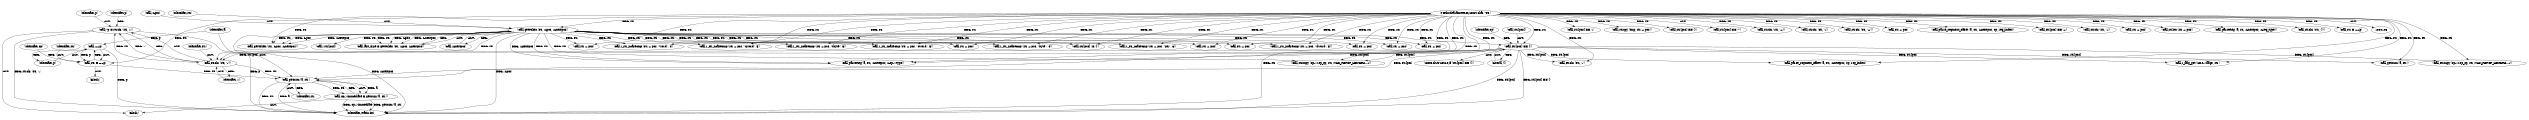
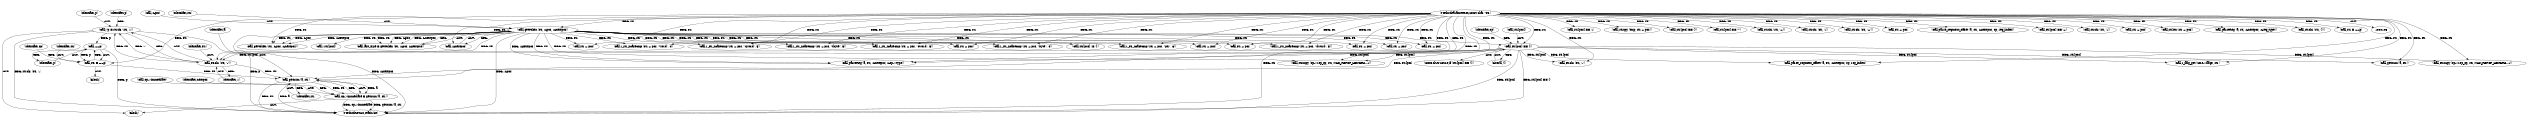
(1264, 20) -> (938, 15)
(1684, 22) -> (1684, 22)
(155, 37) -> (101, 37)
(1458, 38) -> (1458, 38)
none -> (152, 80)
none -> (196, 80)
(361, 113) -> (361, 113)
